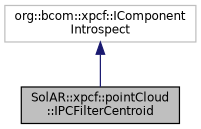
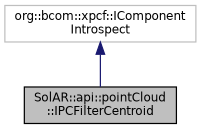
(100, 105) -> (100, 105)
